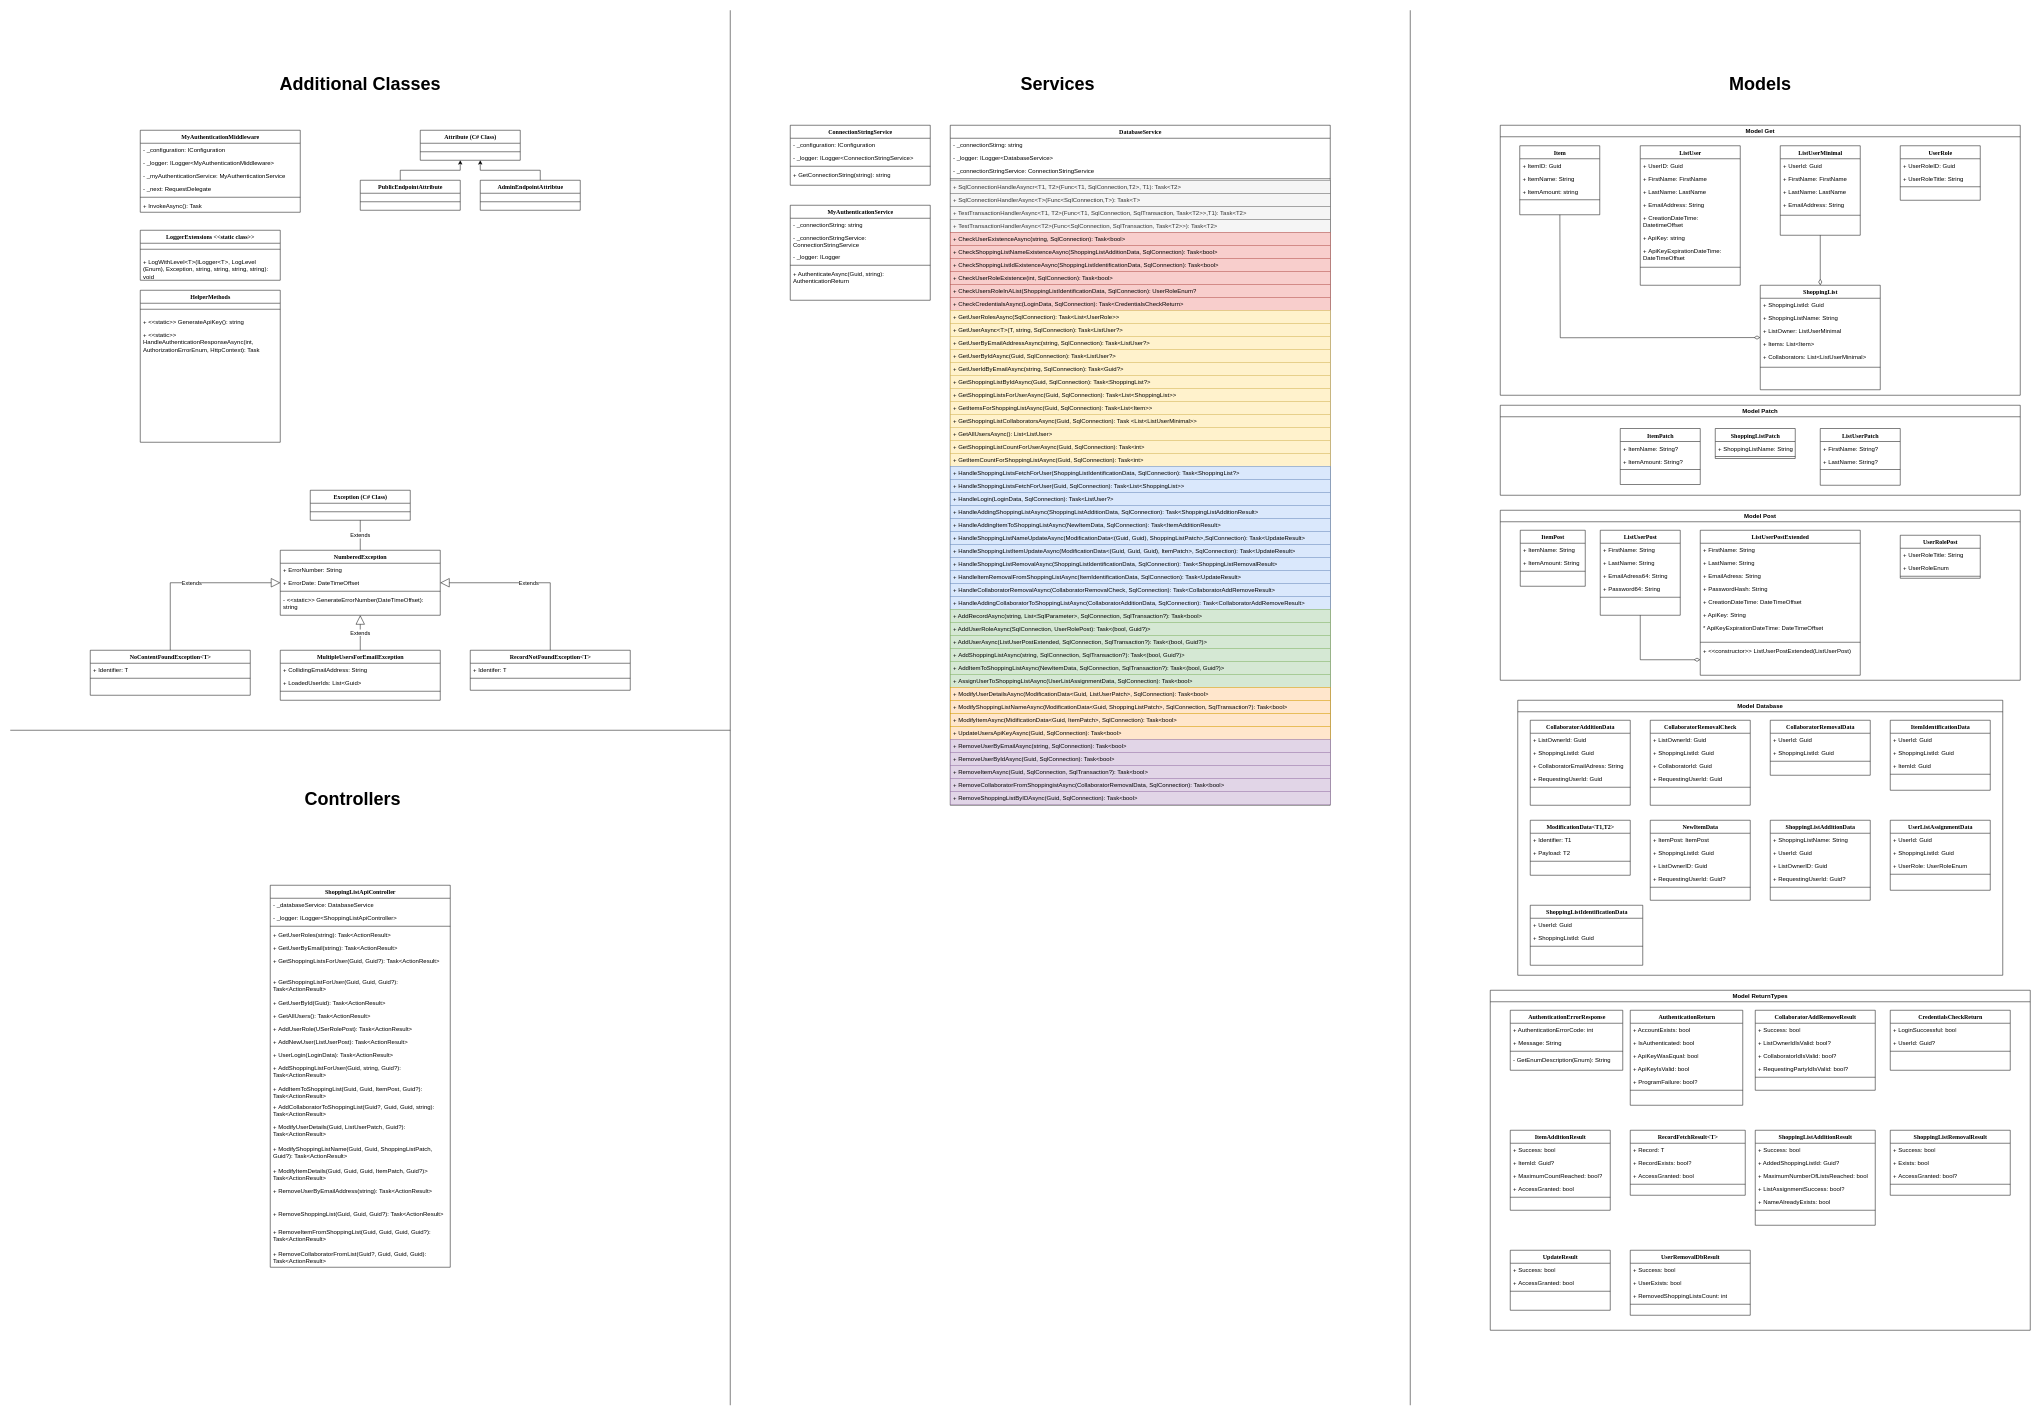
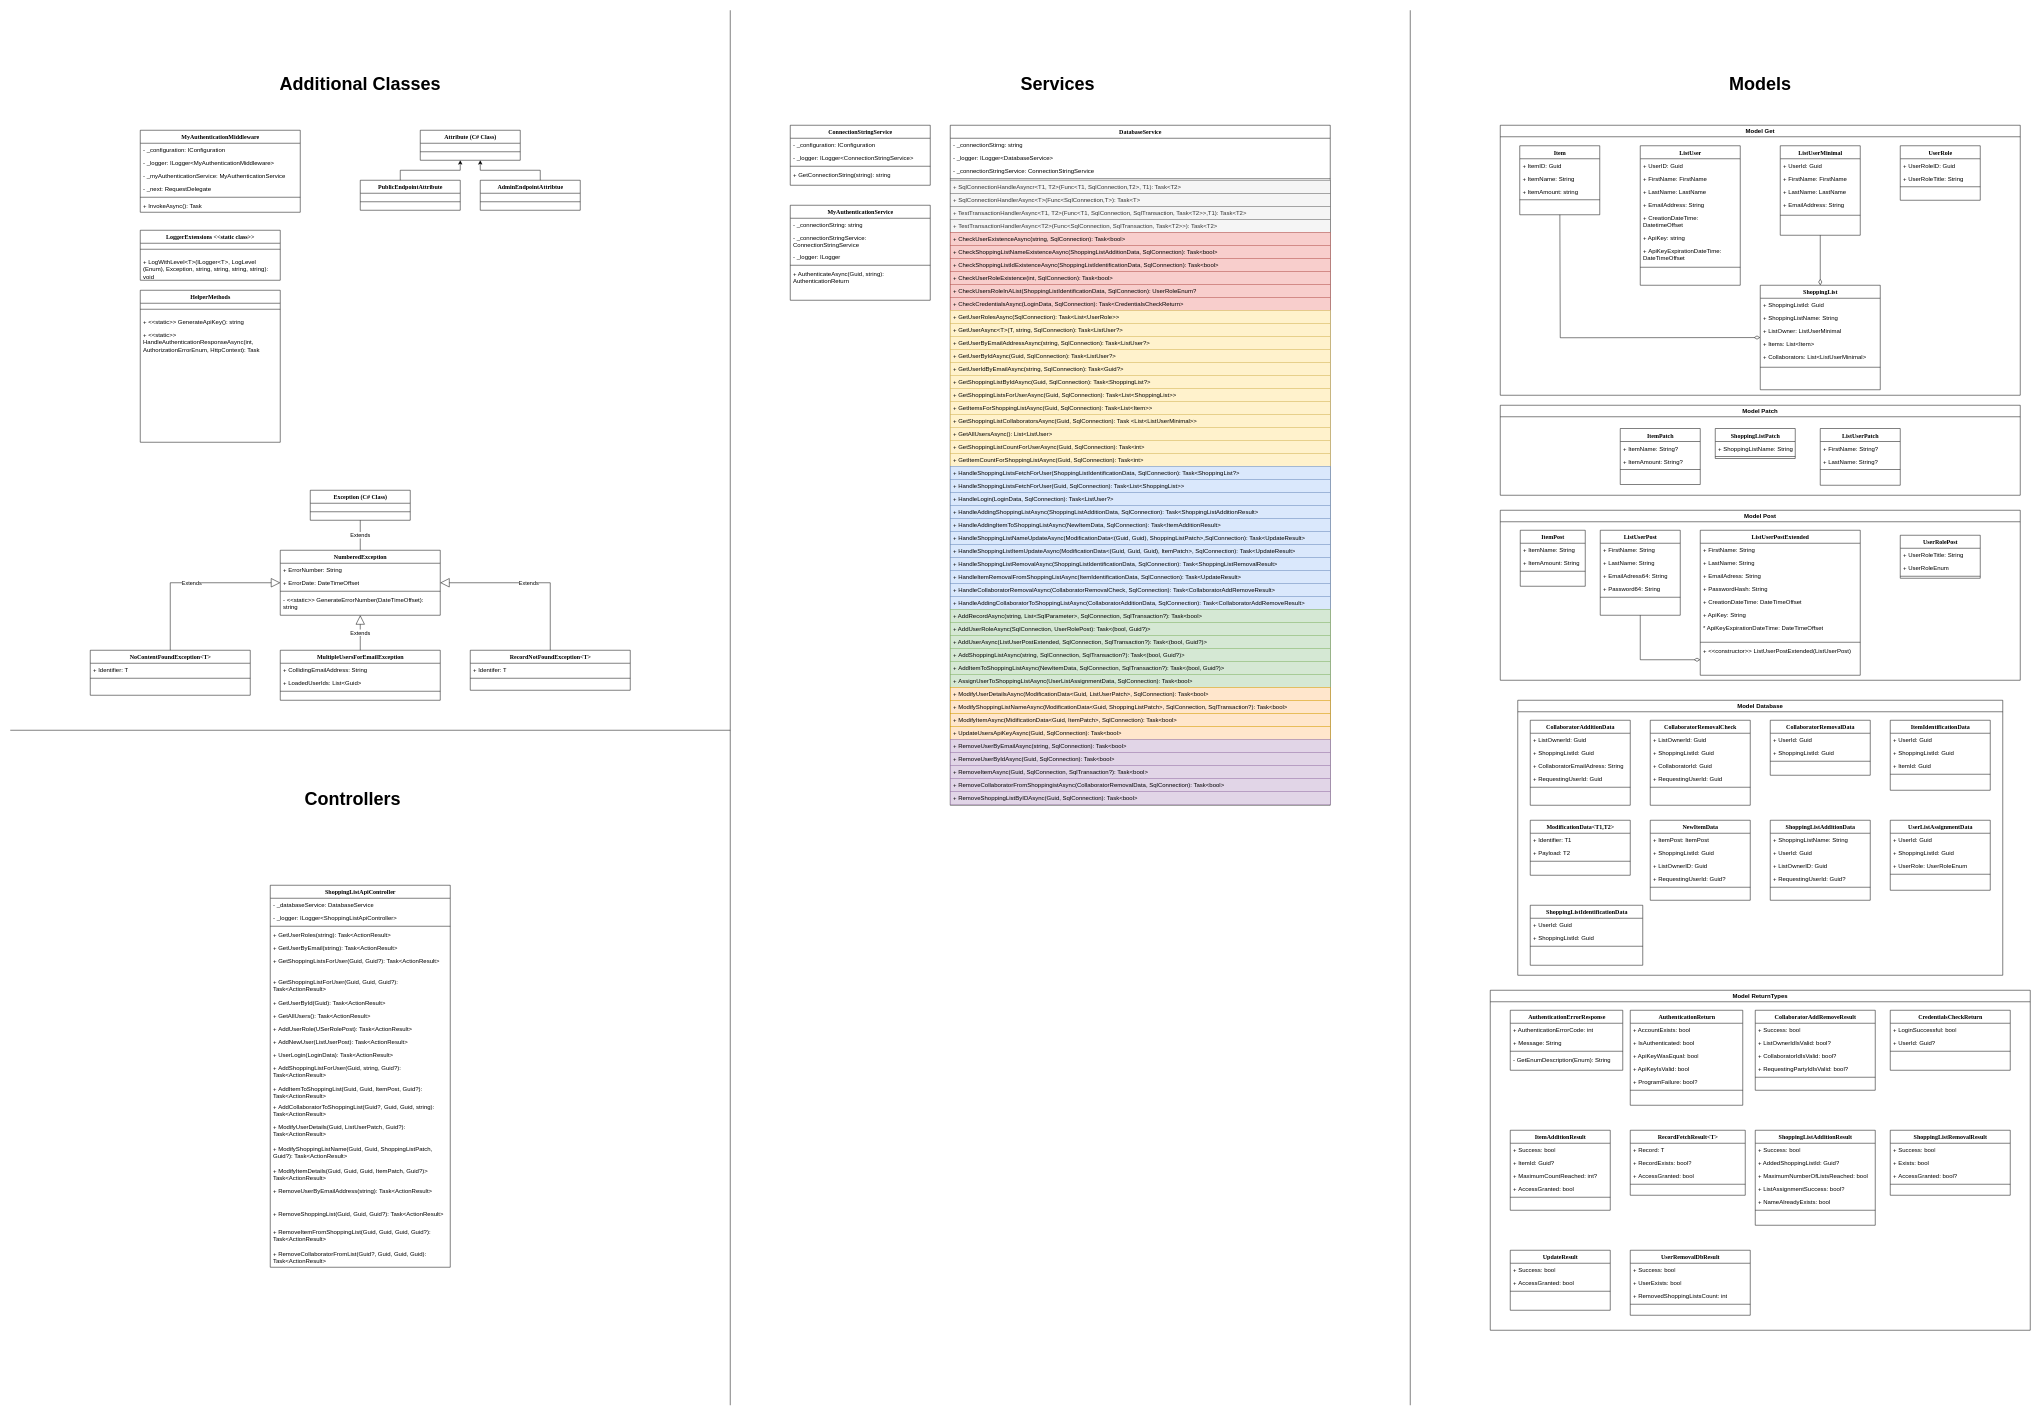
(1557, 1176) -> (1555, 1176)
